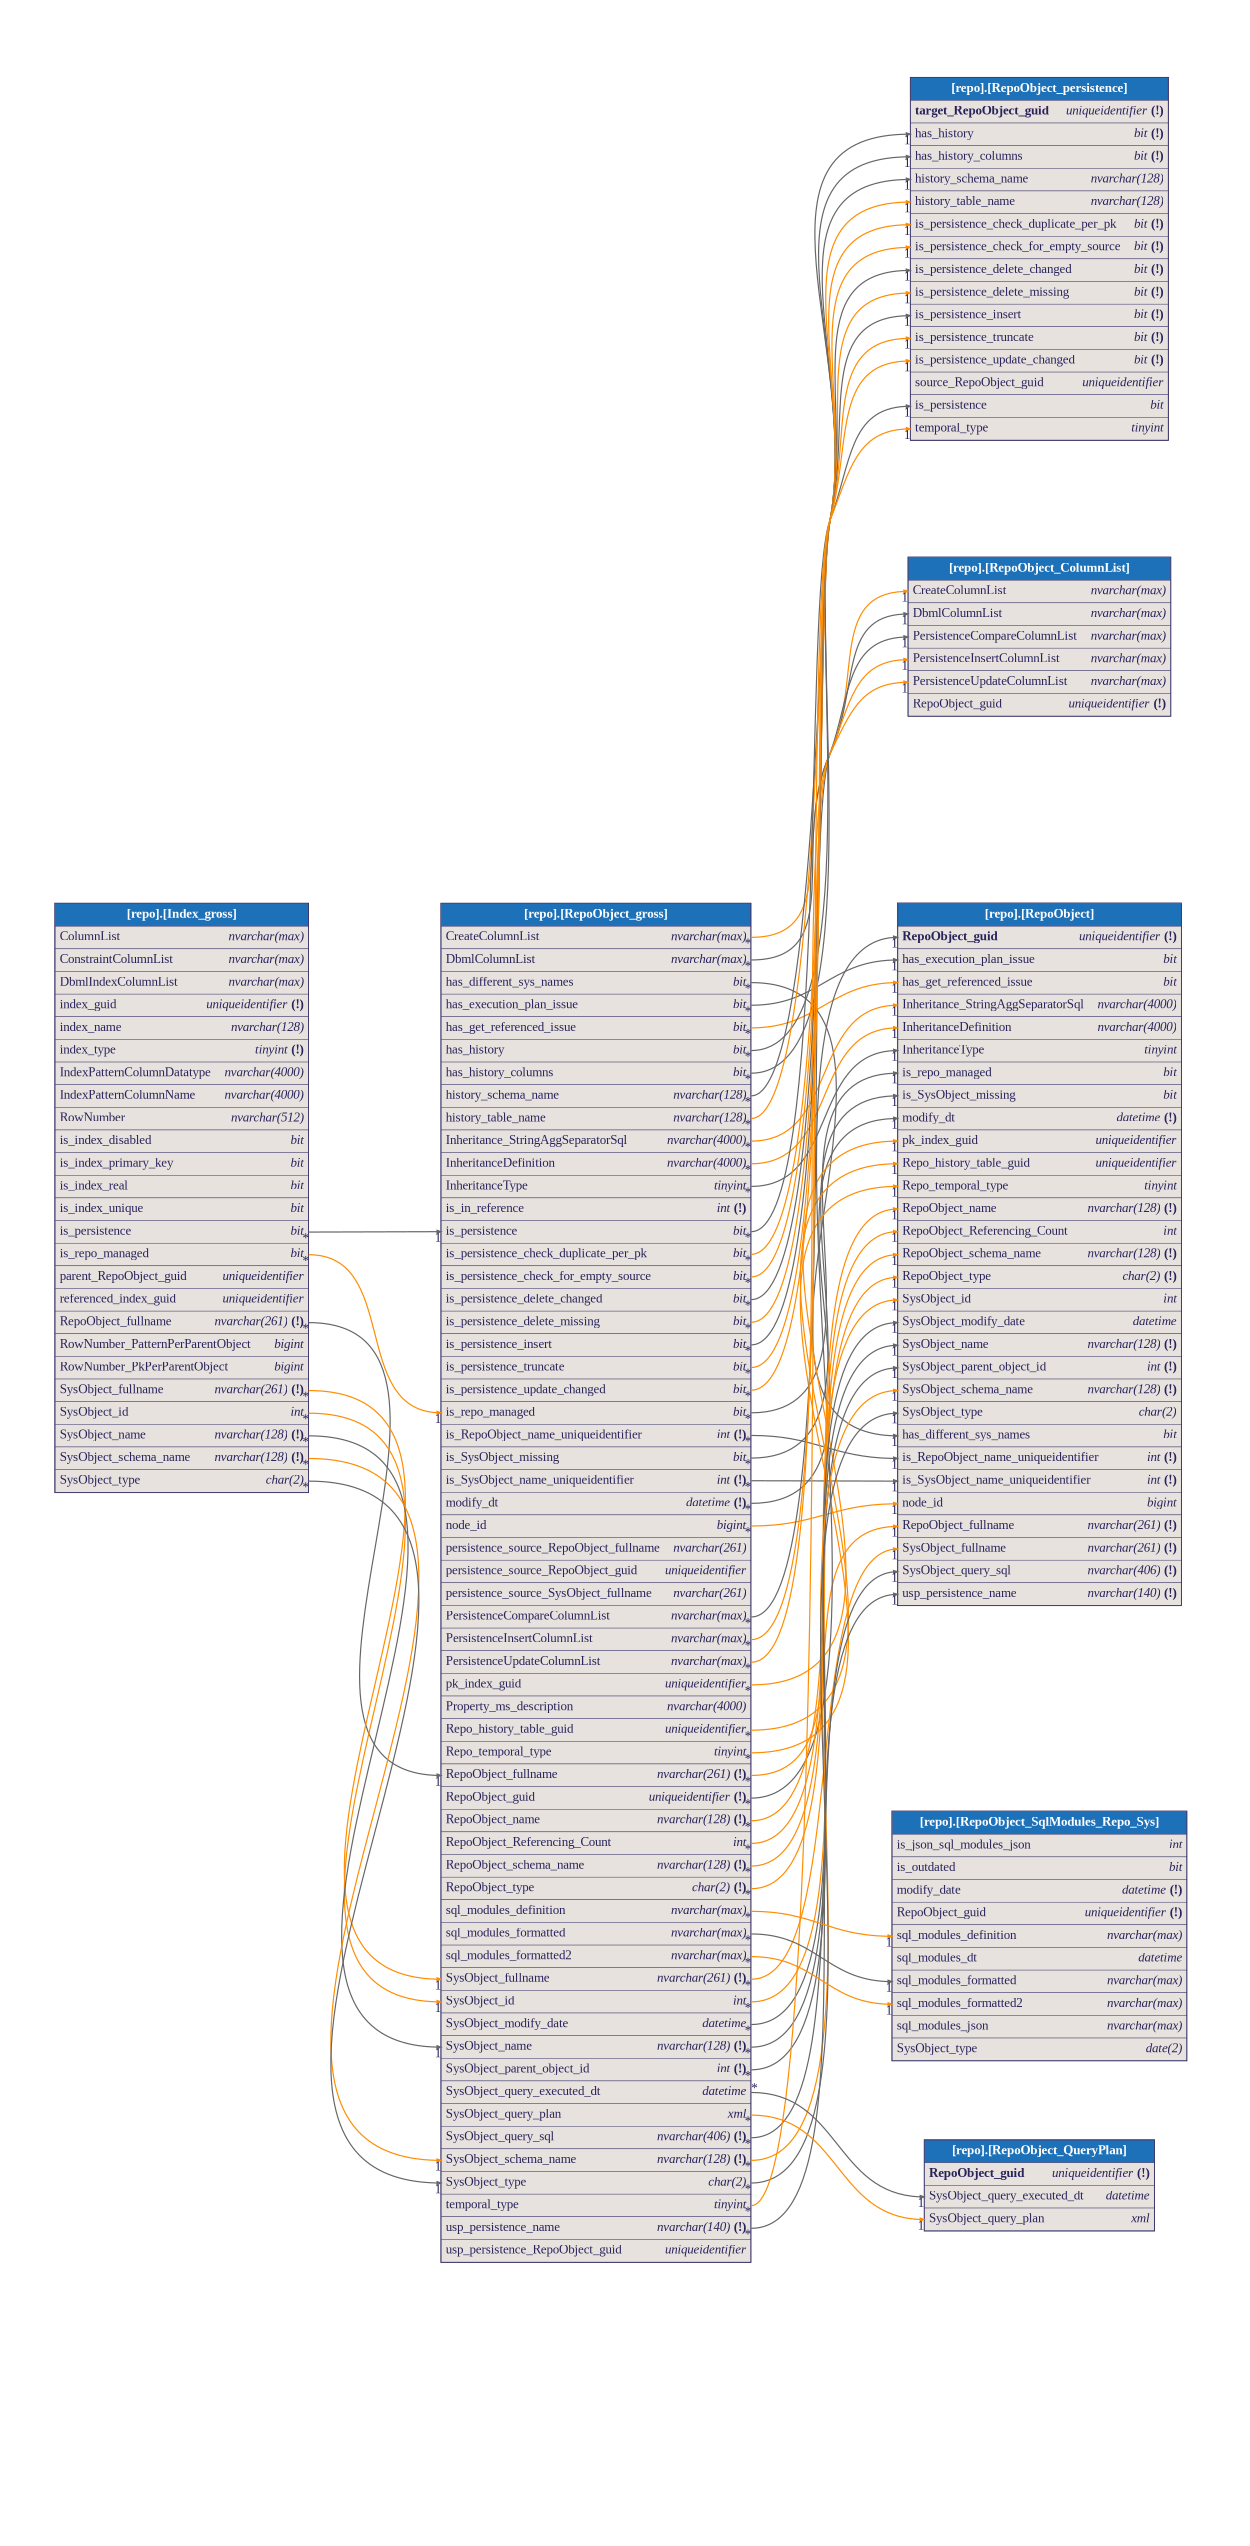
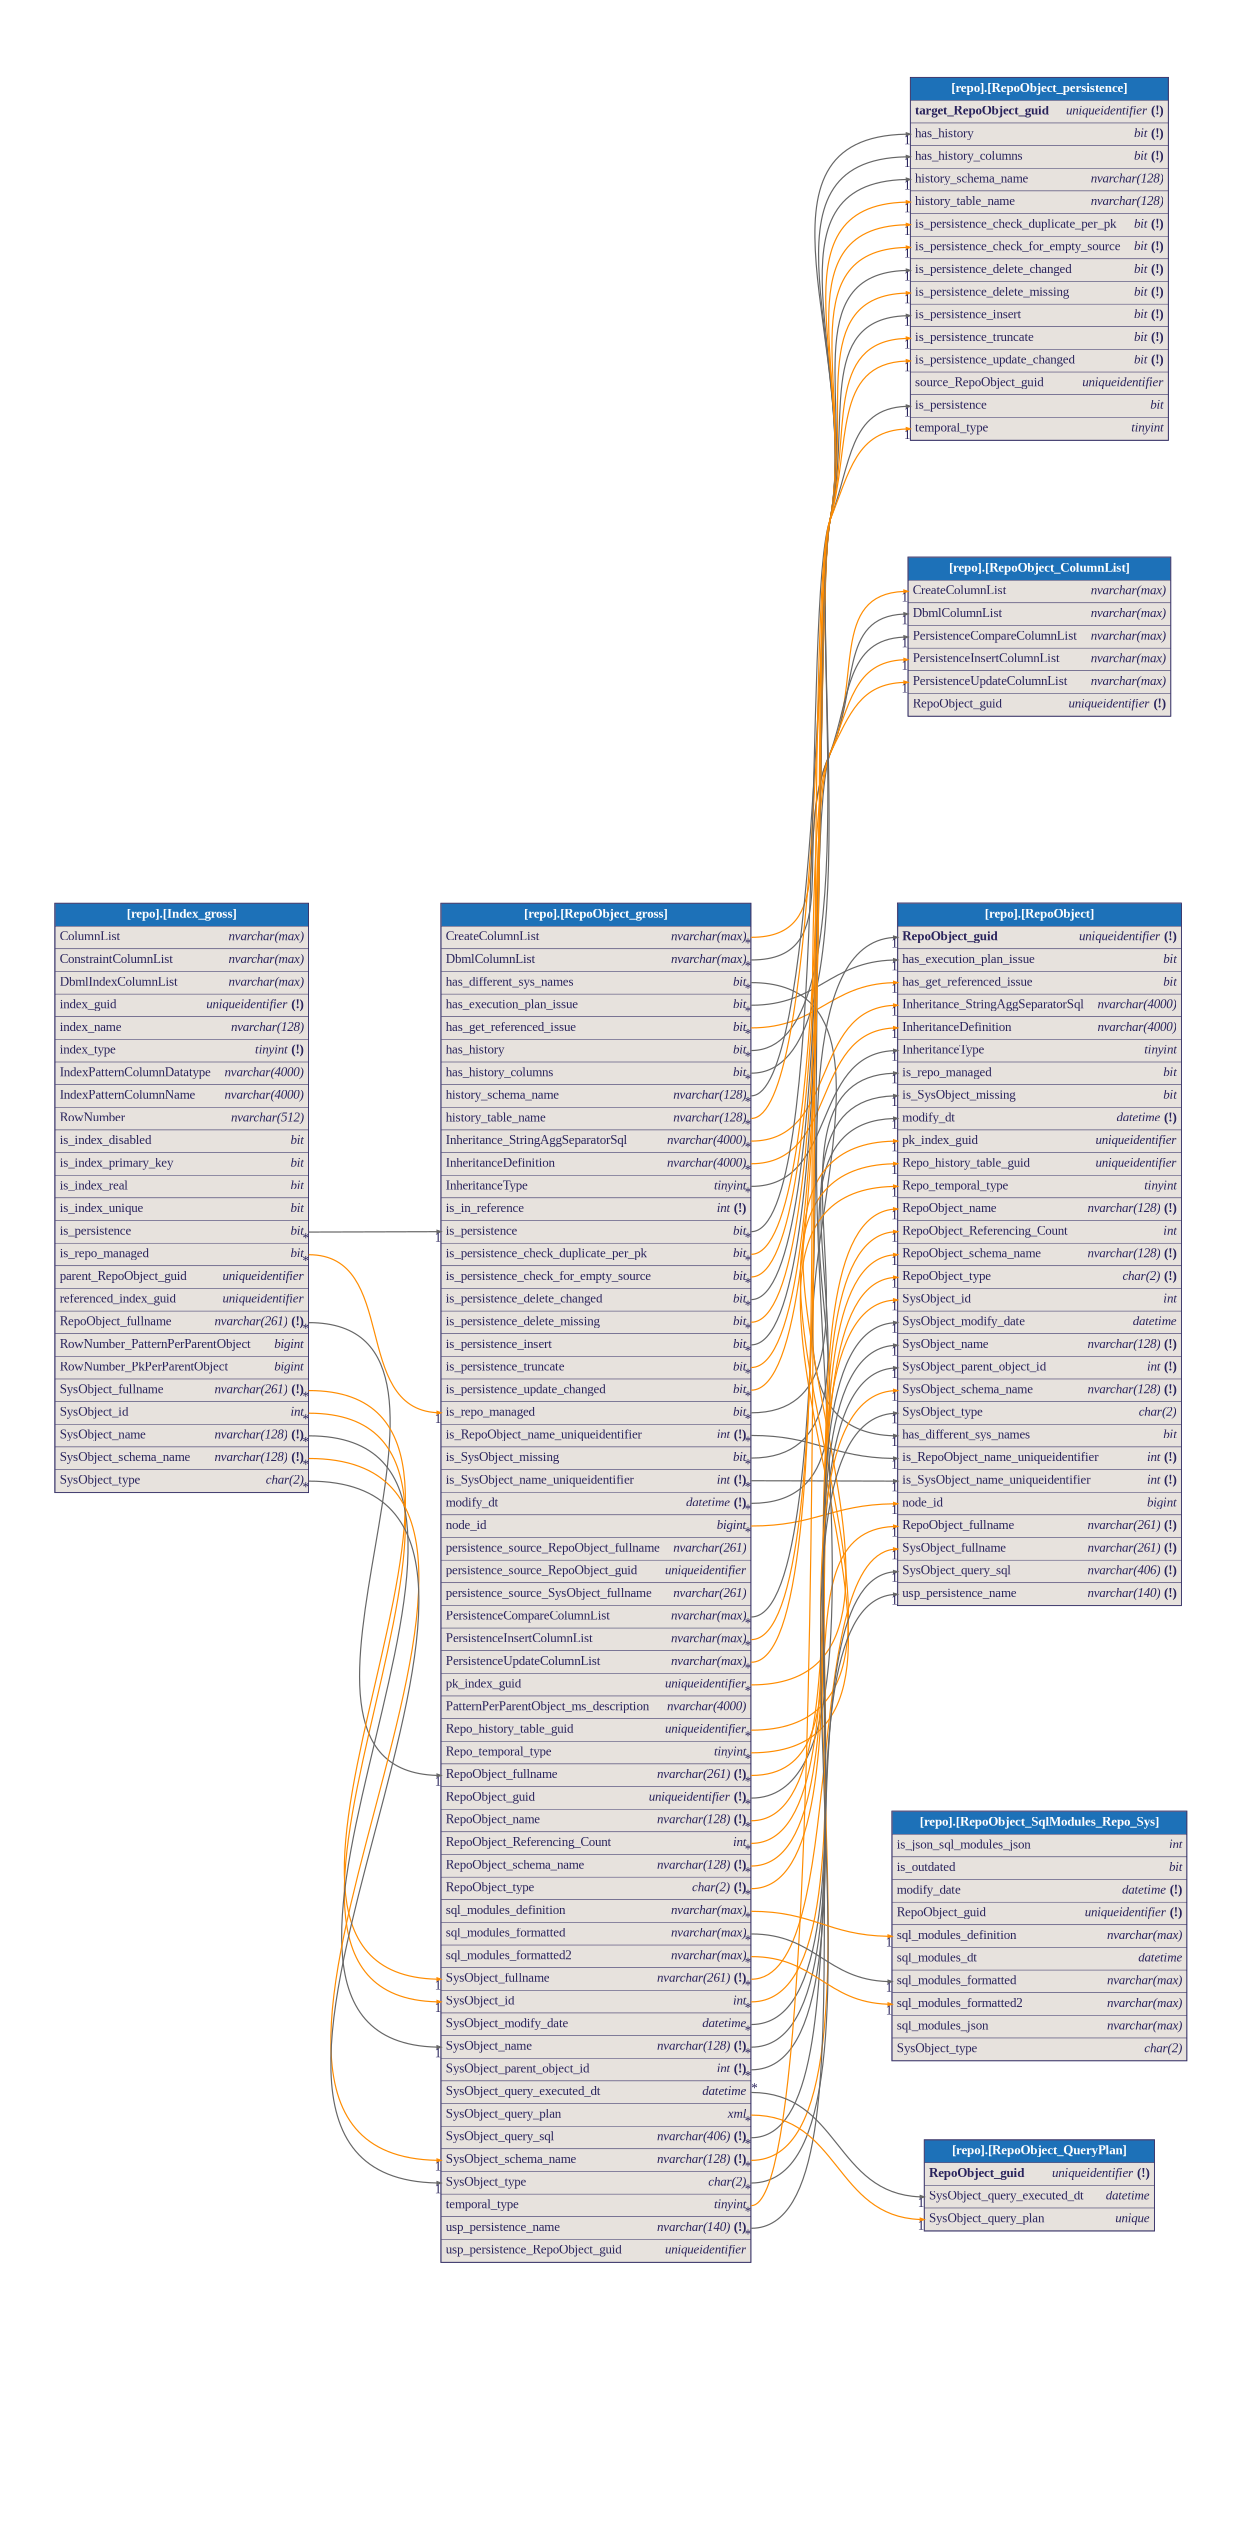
(510, 1706) -> (547, 1706)
(1164, 2048) -> (1163, 2048)
(1140, 2218) -> (1133, 2218)
